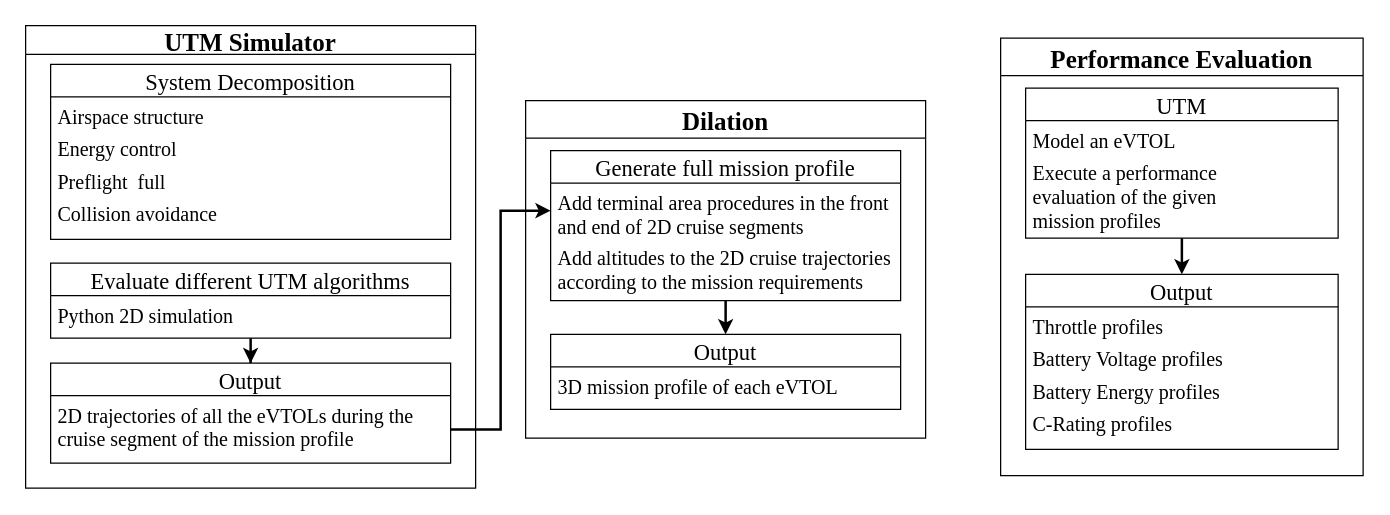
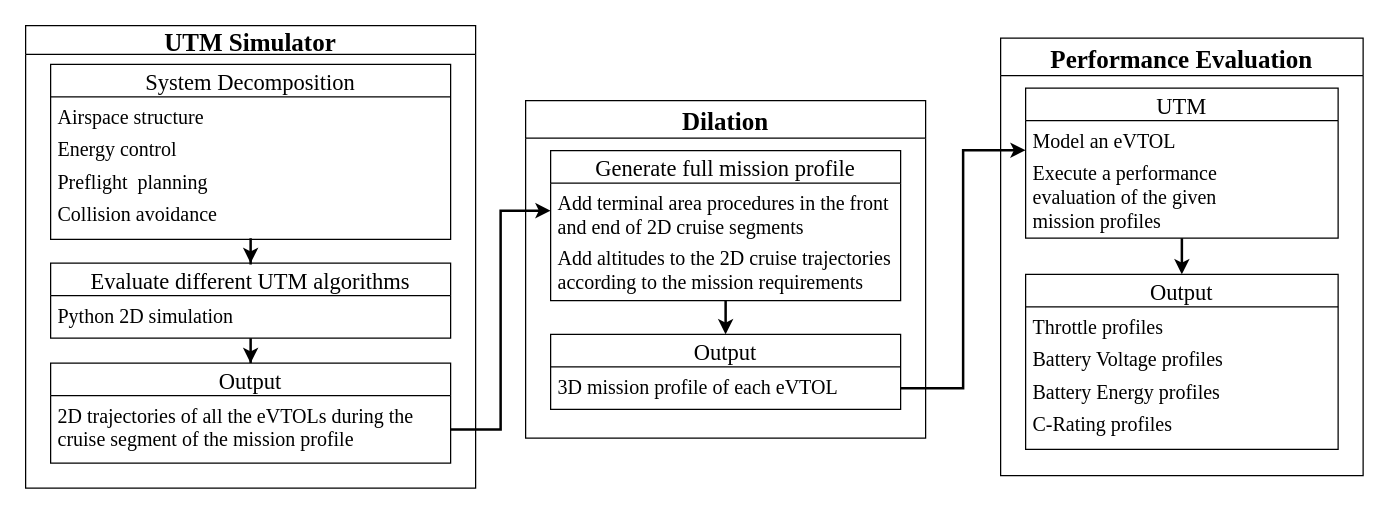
(129, 182) -> (151, 182)
none -> (251, 264)
none -> (963, 274)
